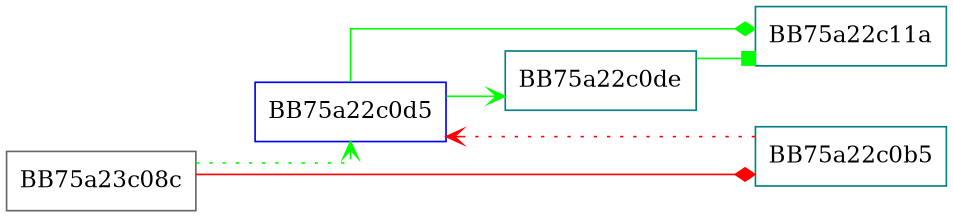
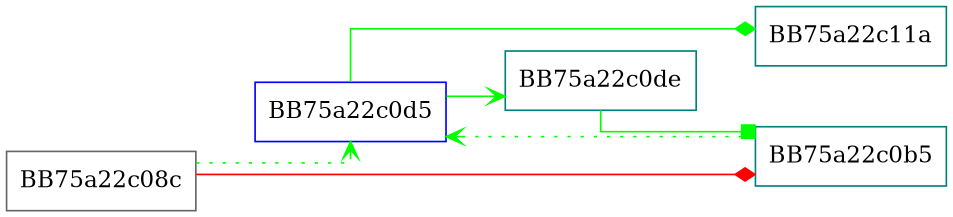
(718, 58) -> (659, 132)
(609, 137) -> (587, 137)
(101, 181) -> (101, 181)
